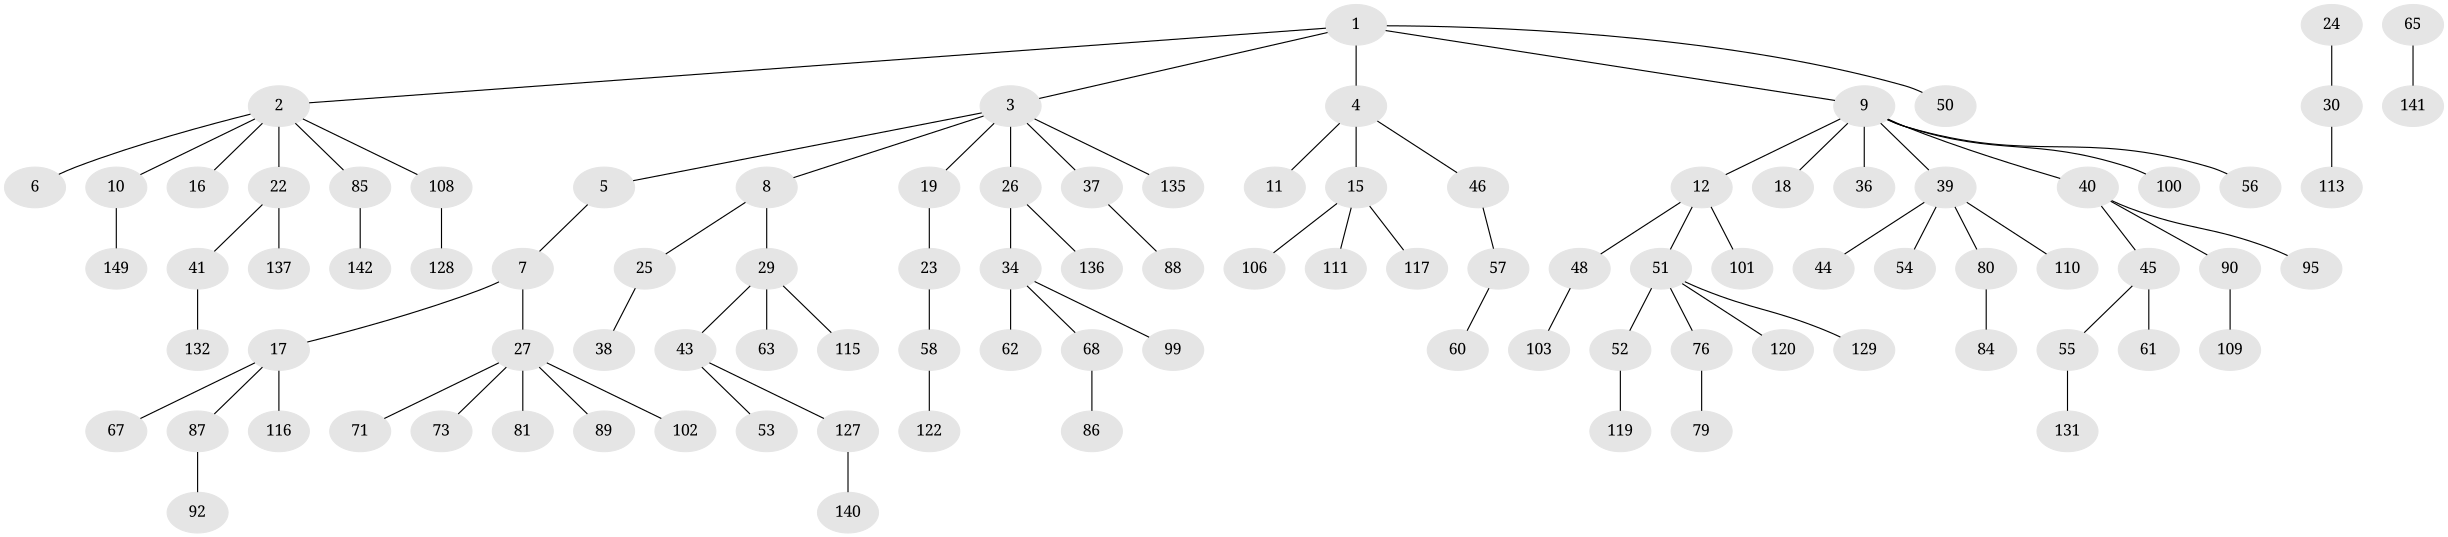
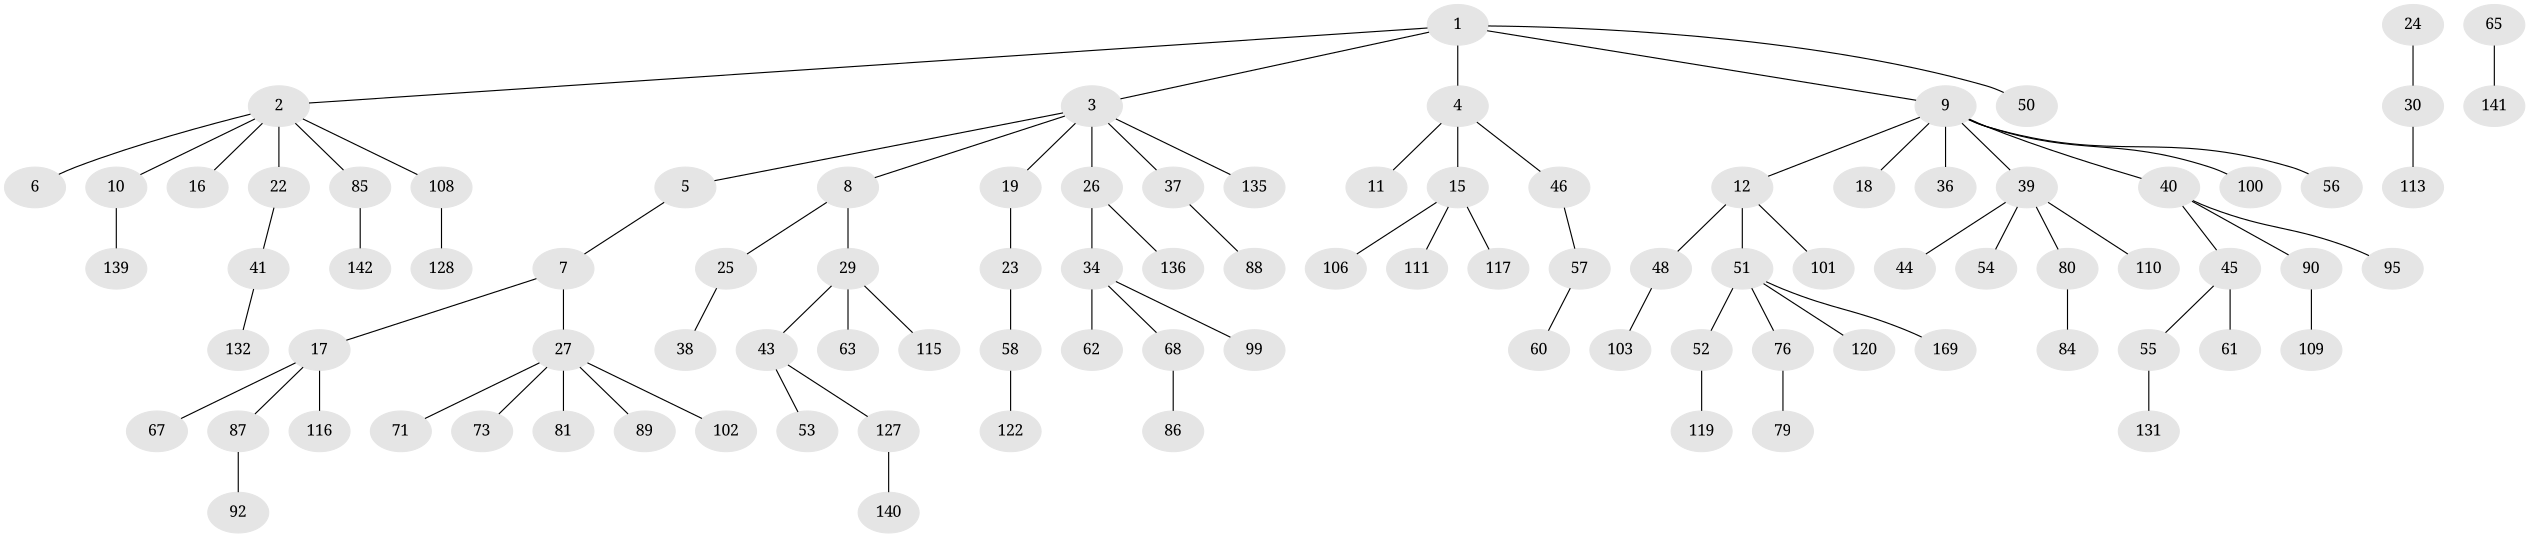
(116, 269) -> (116, 269)
(279, 269) -> none
(1864, 350) -> (1946, 350)
